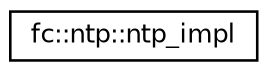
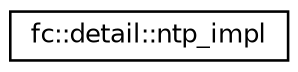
(134, 36) -> (149, 36)
